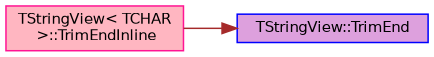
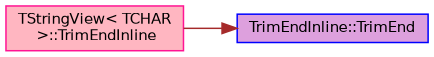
(333, 28) -> (333, 28)
